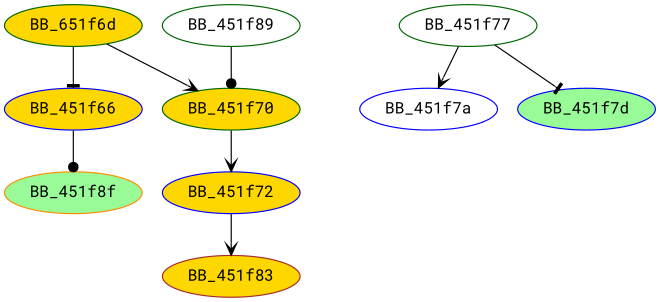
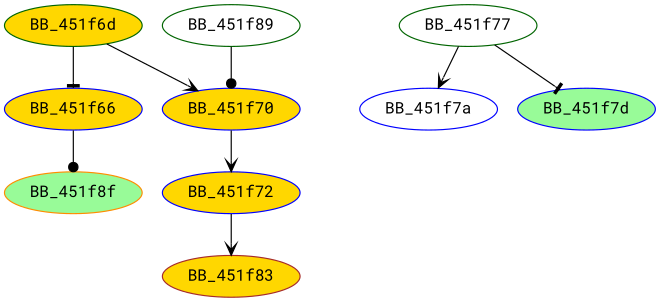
(73, 26) -> (73, 26)
(231, 109) -> (231, 109)
